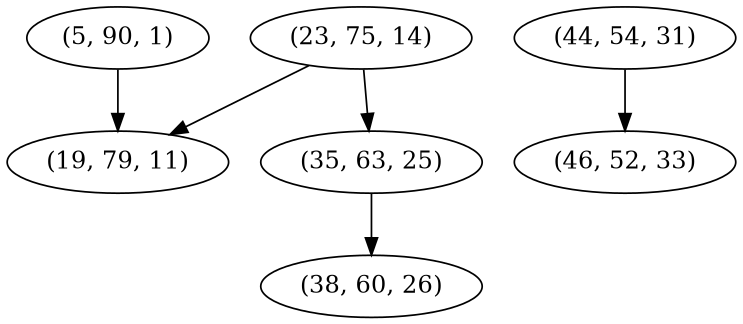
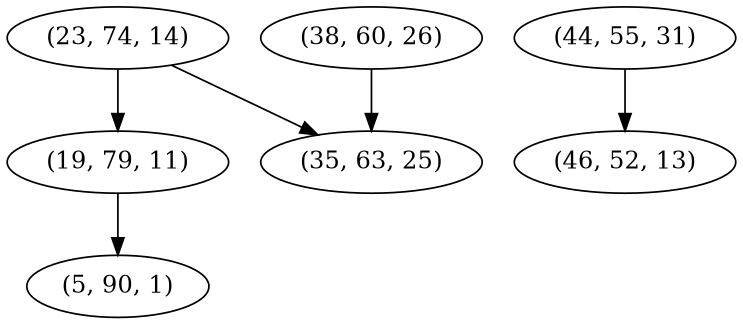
(361, 38) -> (118, 38)
(625, 38) -> (625, 38)
(118, 92) -> (118, 216)
(625, 162) -> (625, 162)
(371, 216) -> (371, 92)
